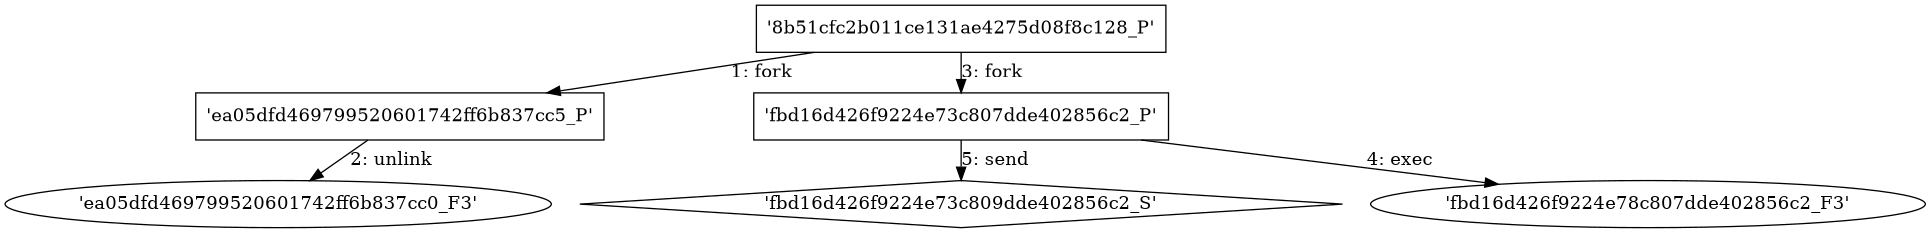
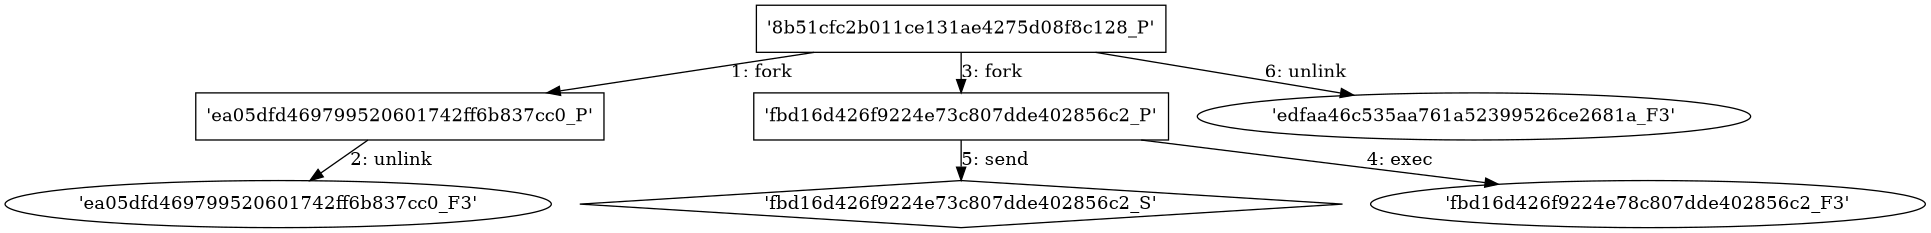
(400, 116) -> (400, 116)
none -> (1474, 116)
(961, 204) -> (961, 204)
